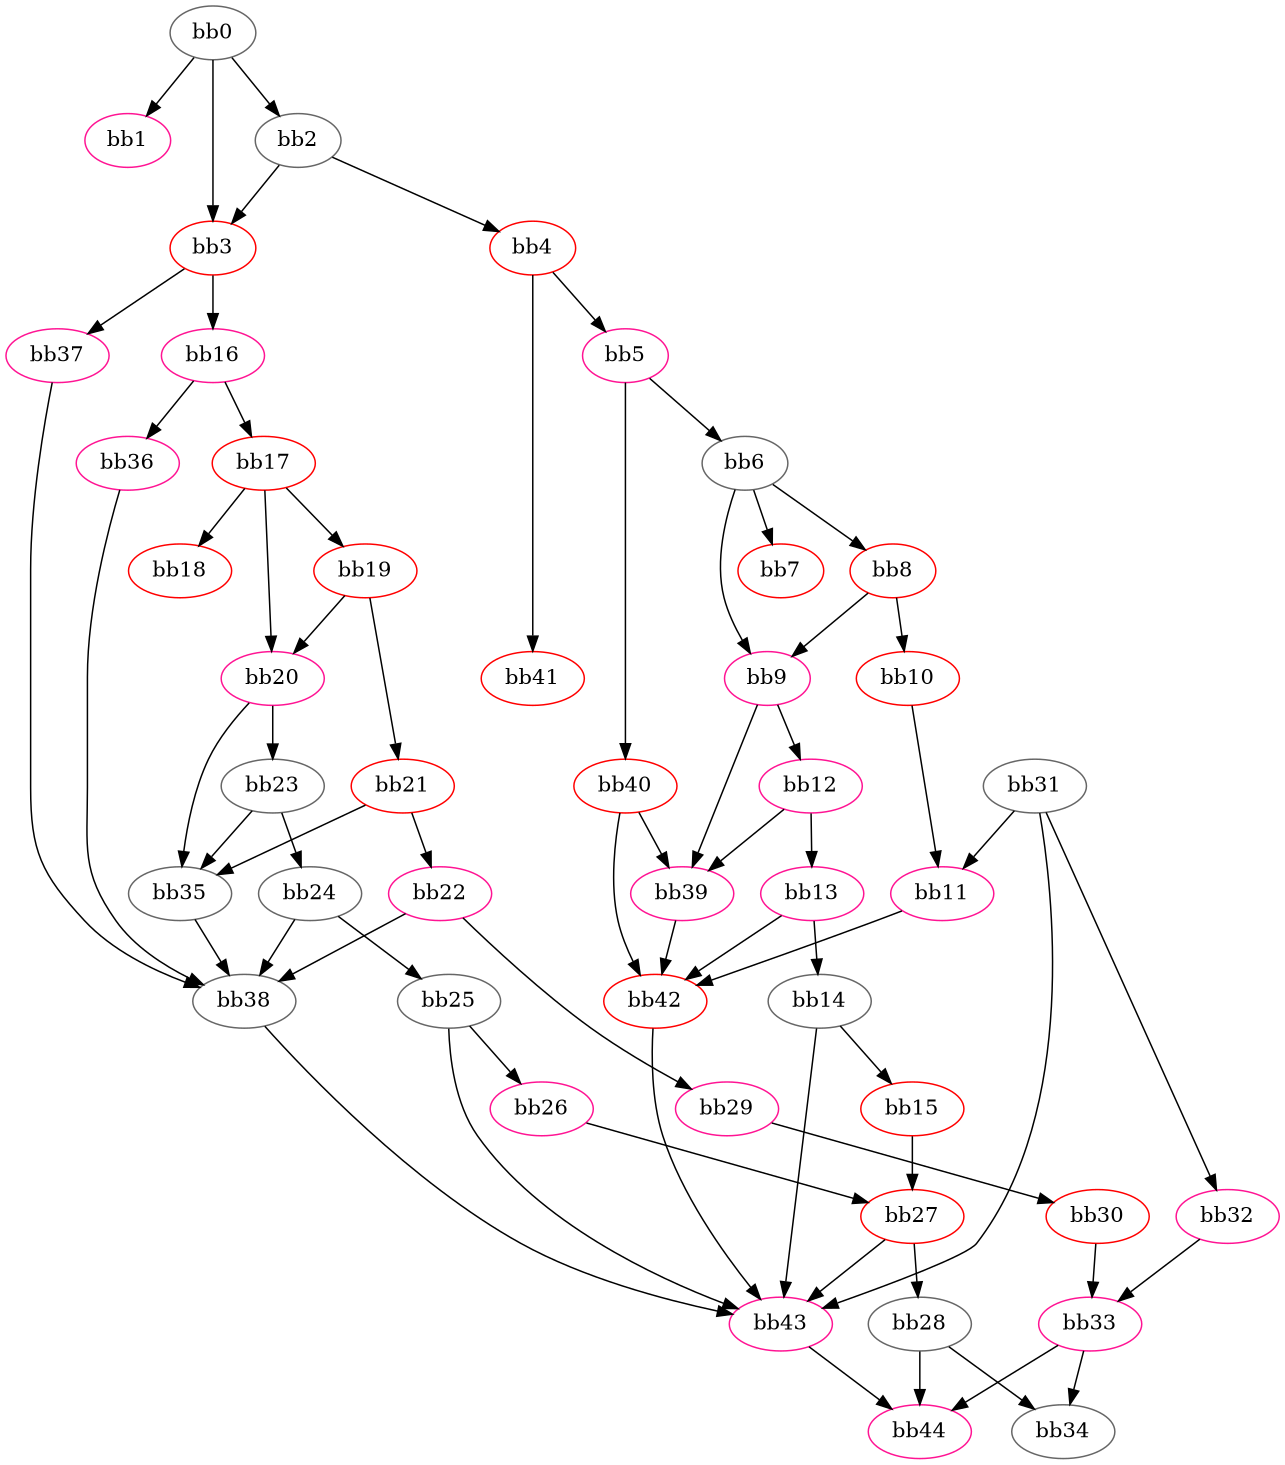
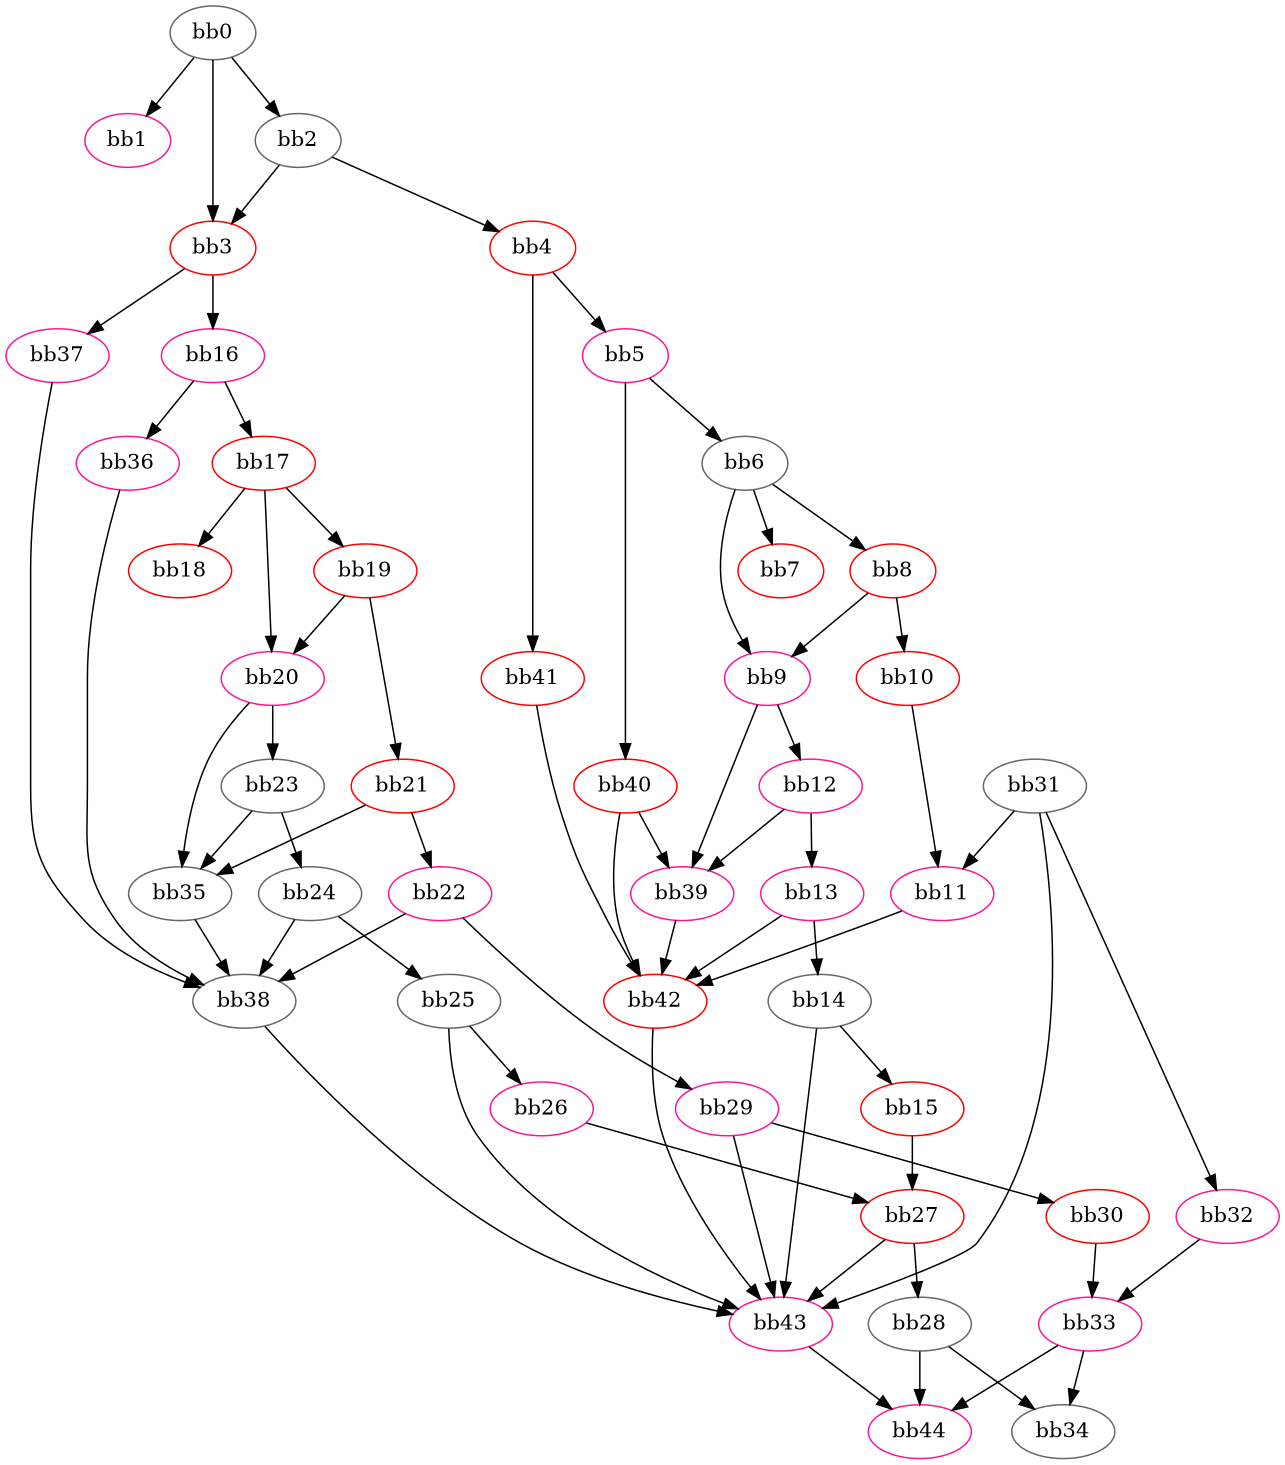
none -> (570, 839)
none -> (752, 1209)
